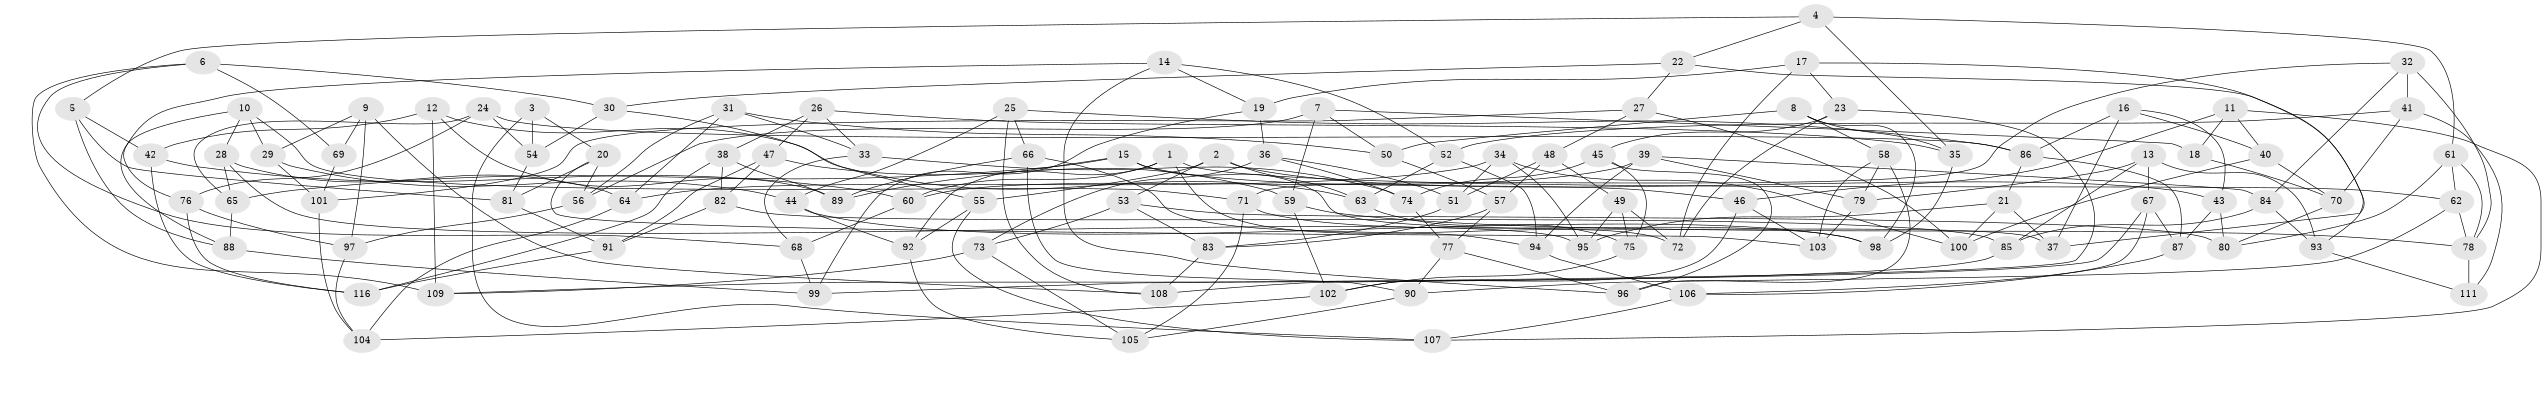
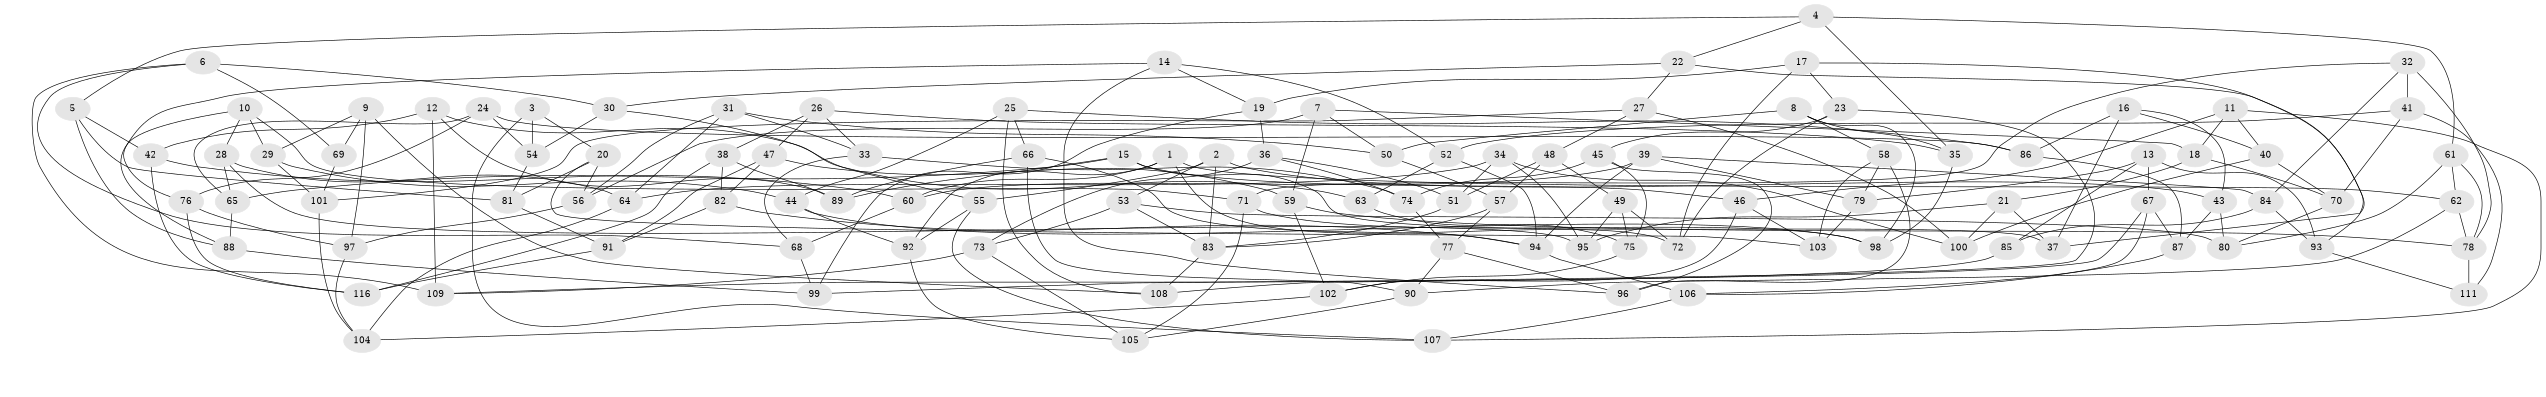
(2015, 178) -> (2135, 178)
(1289, 179) -> (1212, 202)
(1271, 220) -> (1128, 228)
